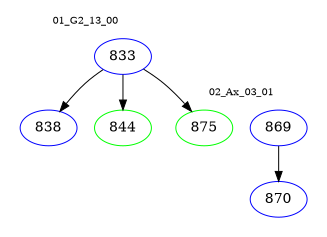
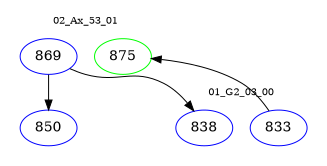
(86, 21) -> (241, 93)
(83, 85) -> (132, 76)
(241, 93) -> (86, 21)
(123, 128) -> none
(279, 199) -> (49, 128)
